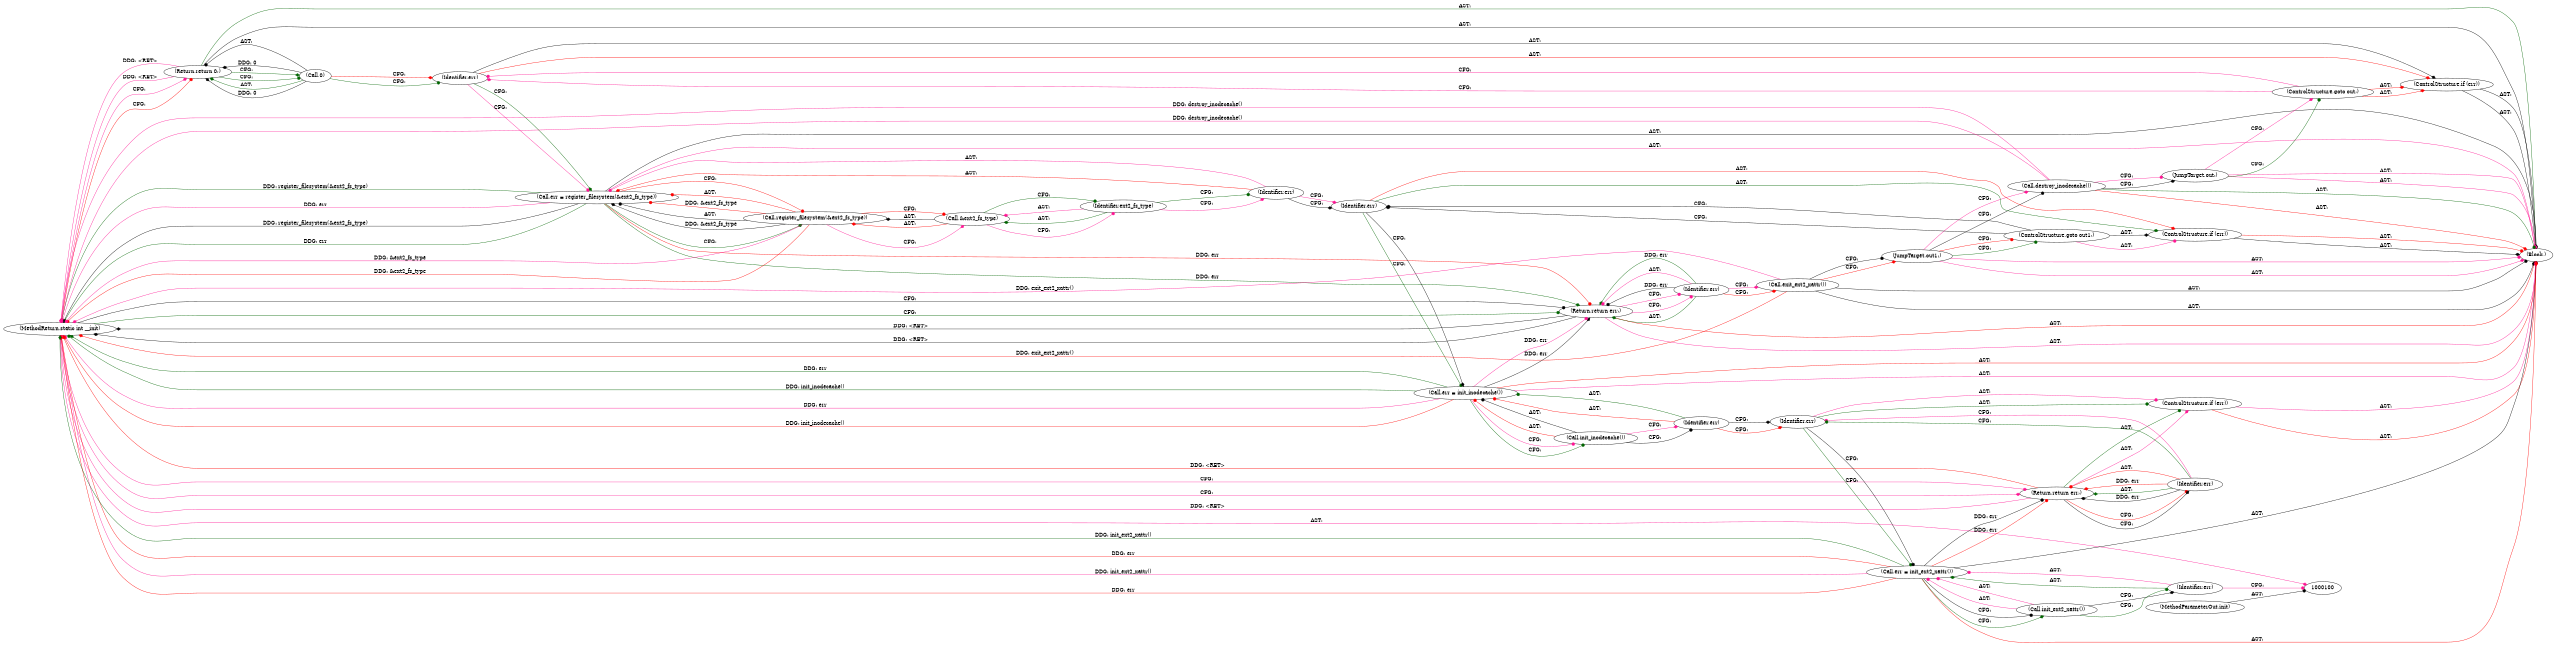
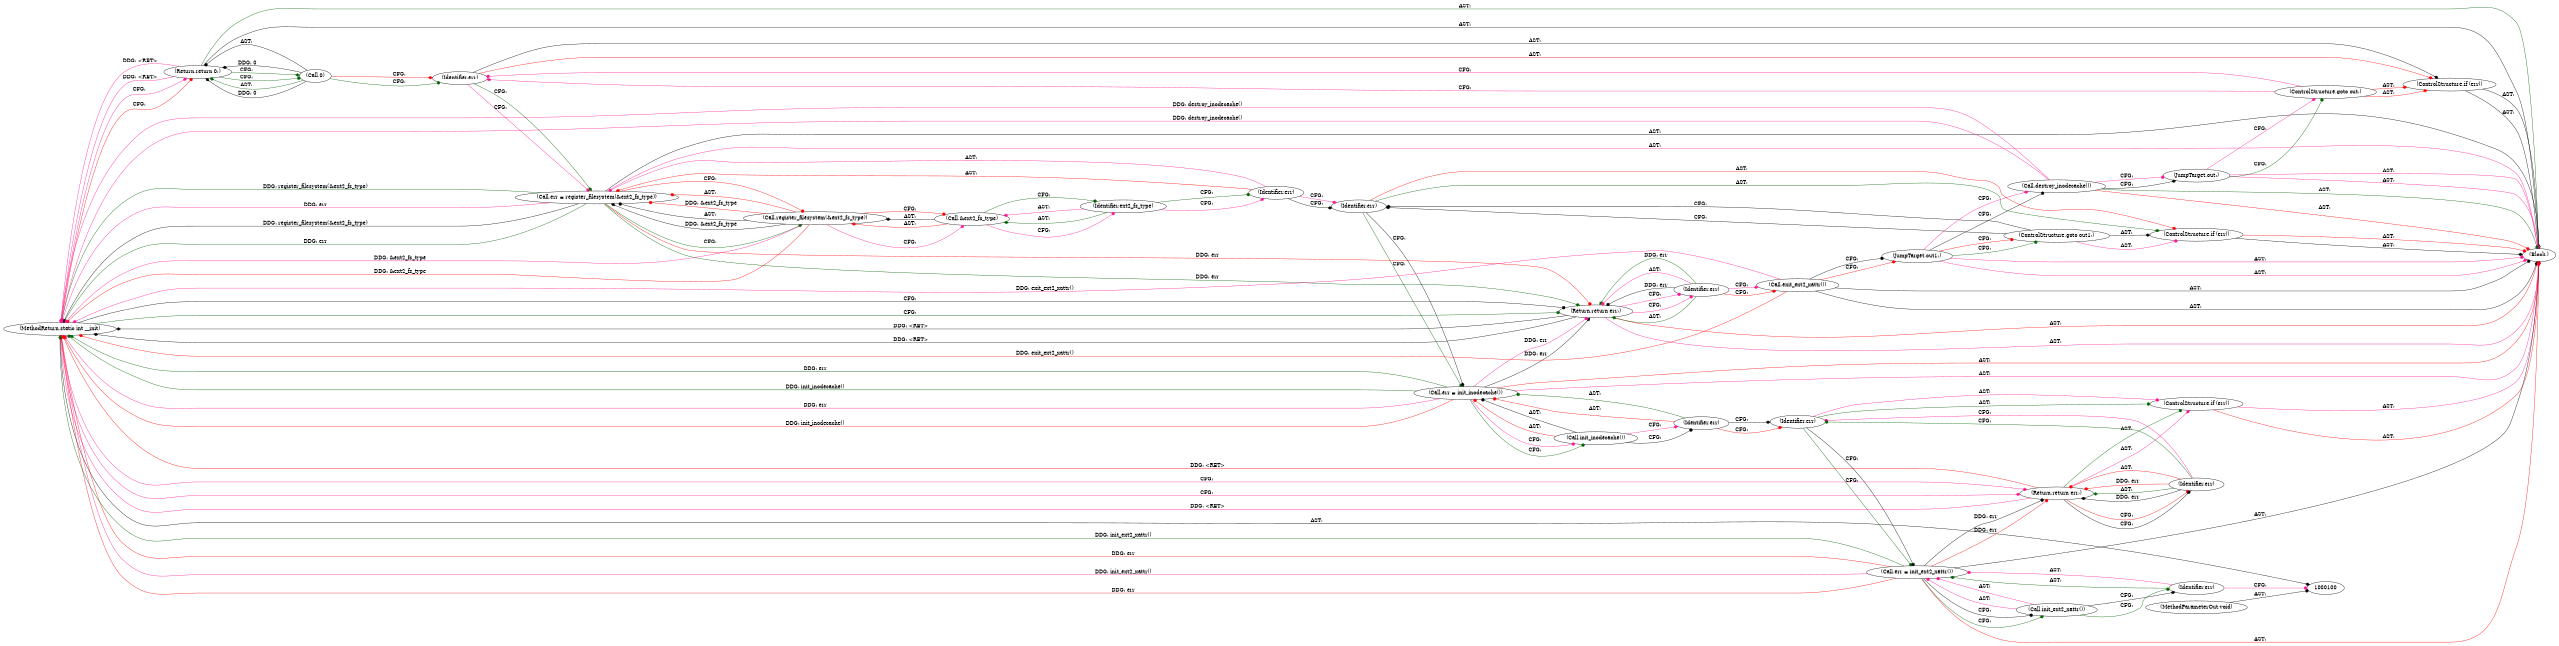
(1116, 523) -> (1118, 523)
(2195, 607) -> (2197, 607)
